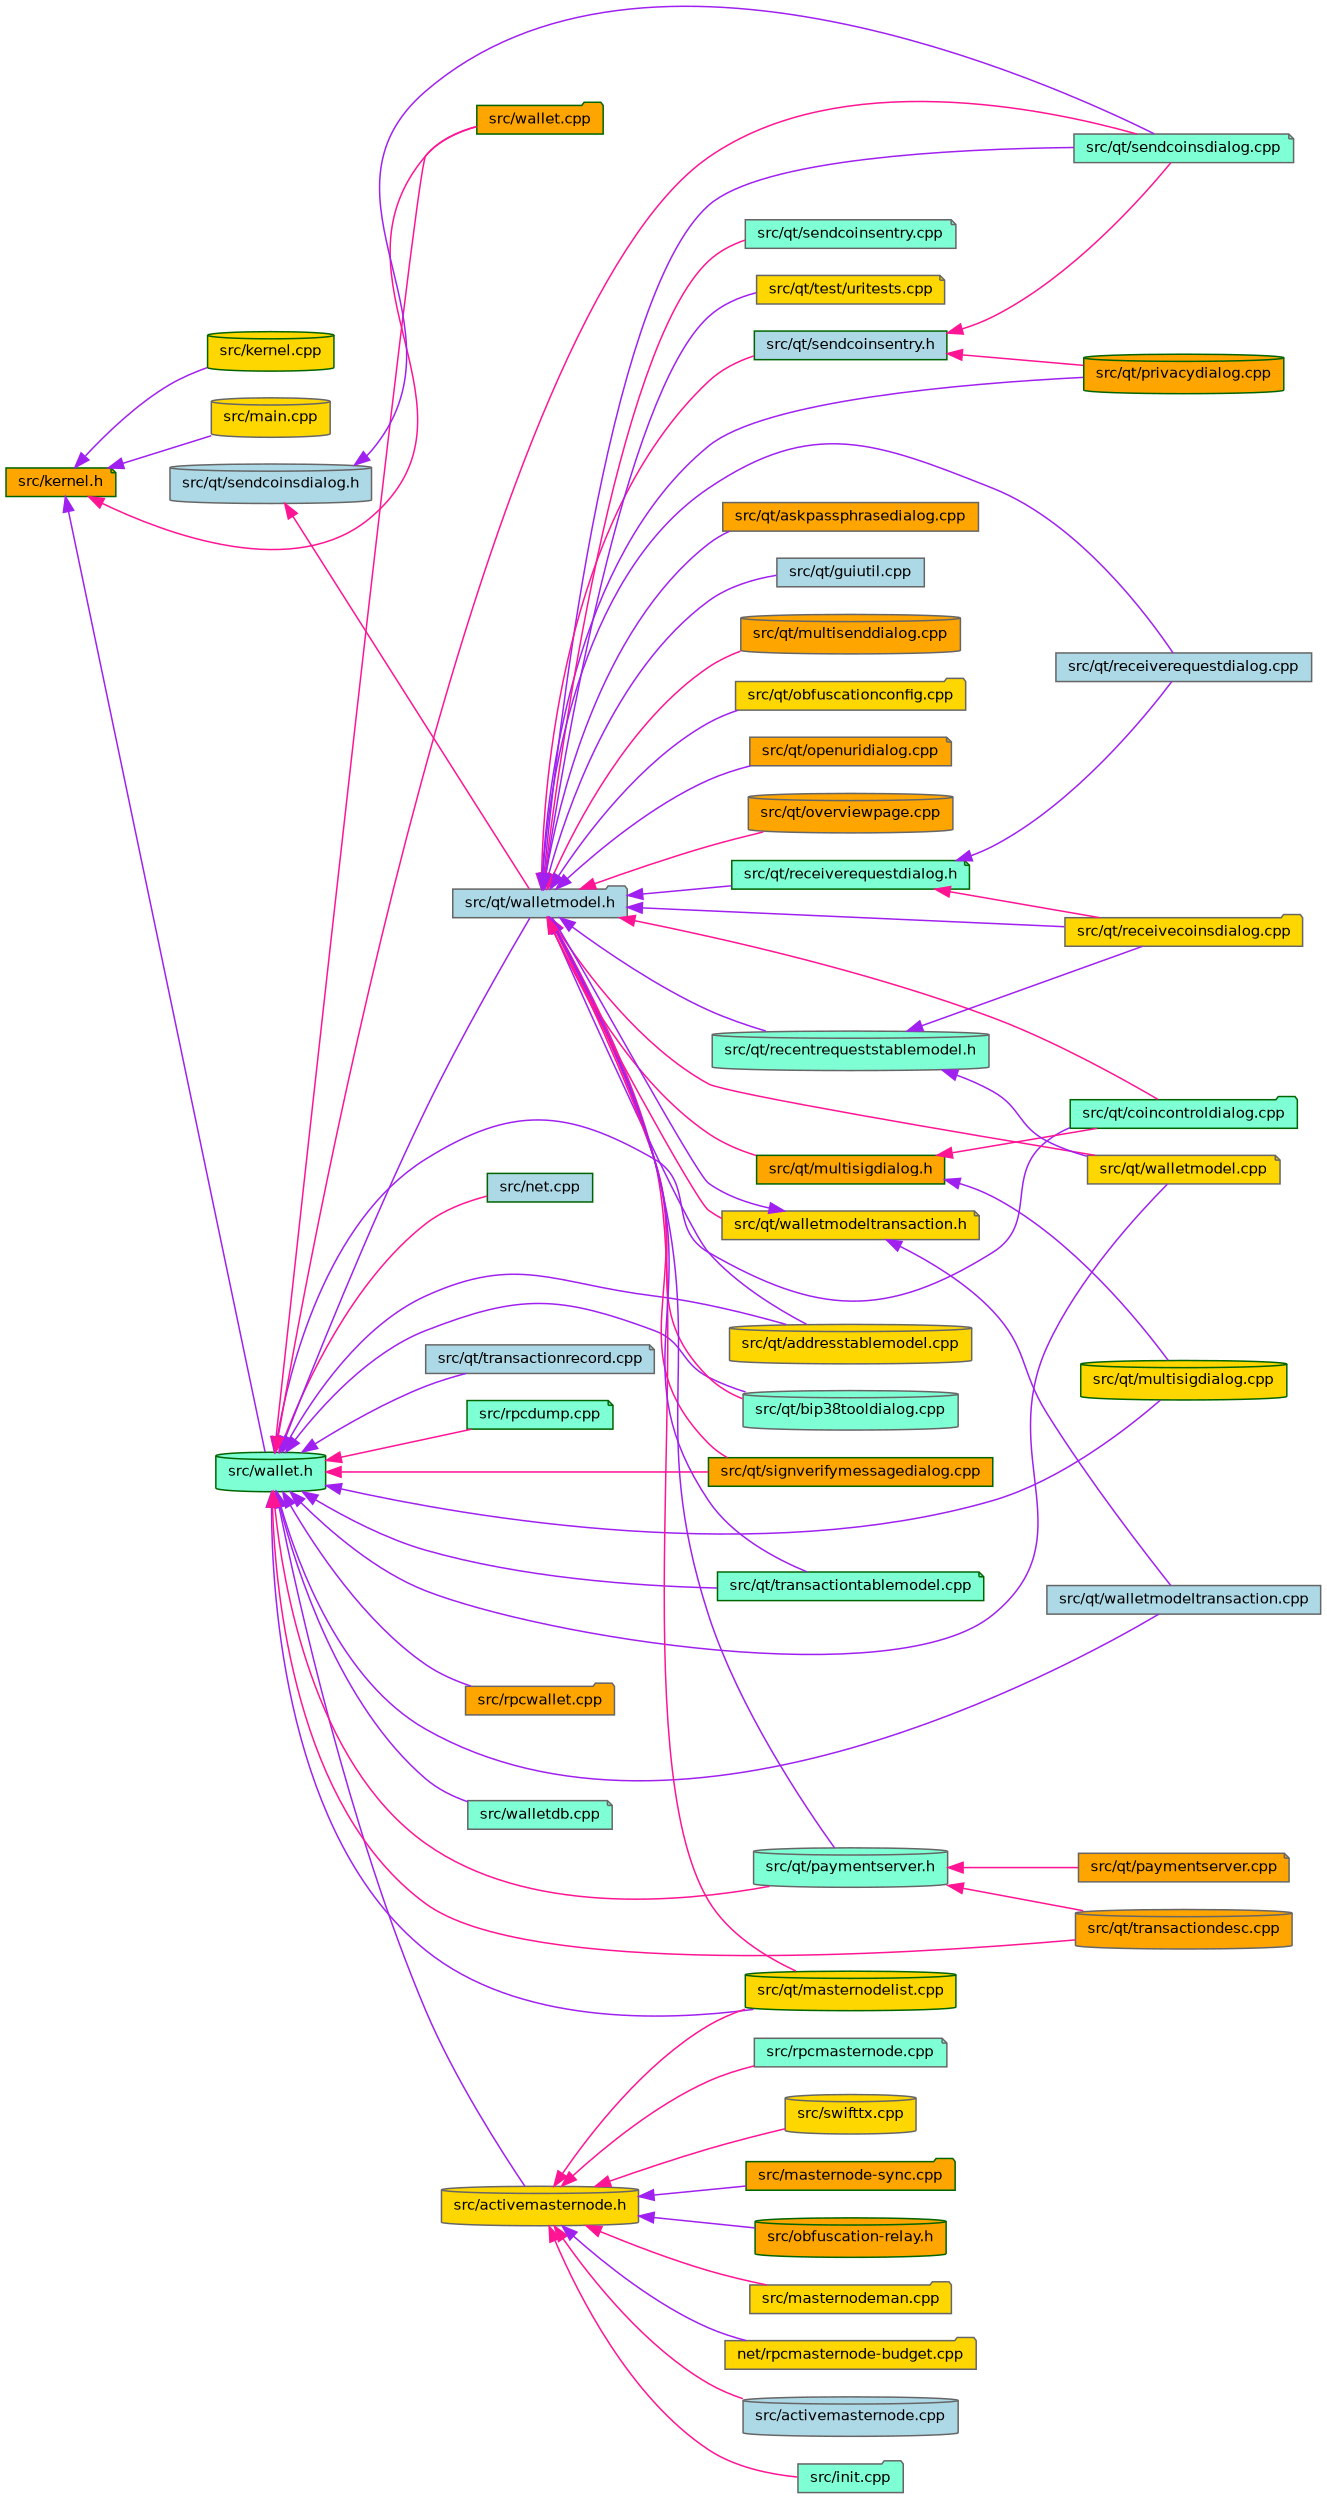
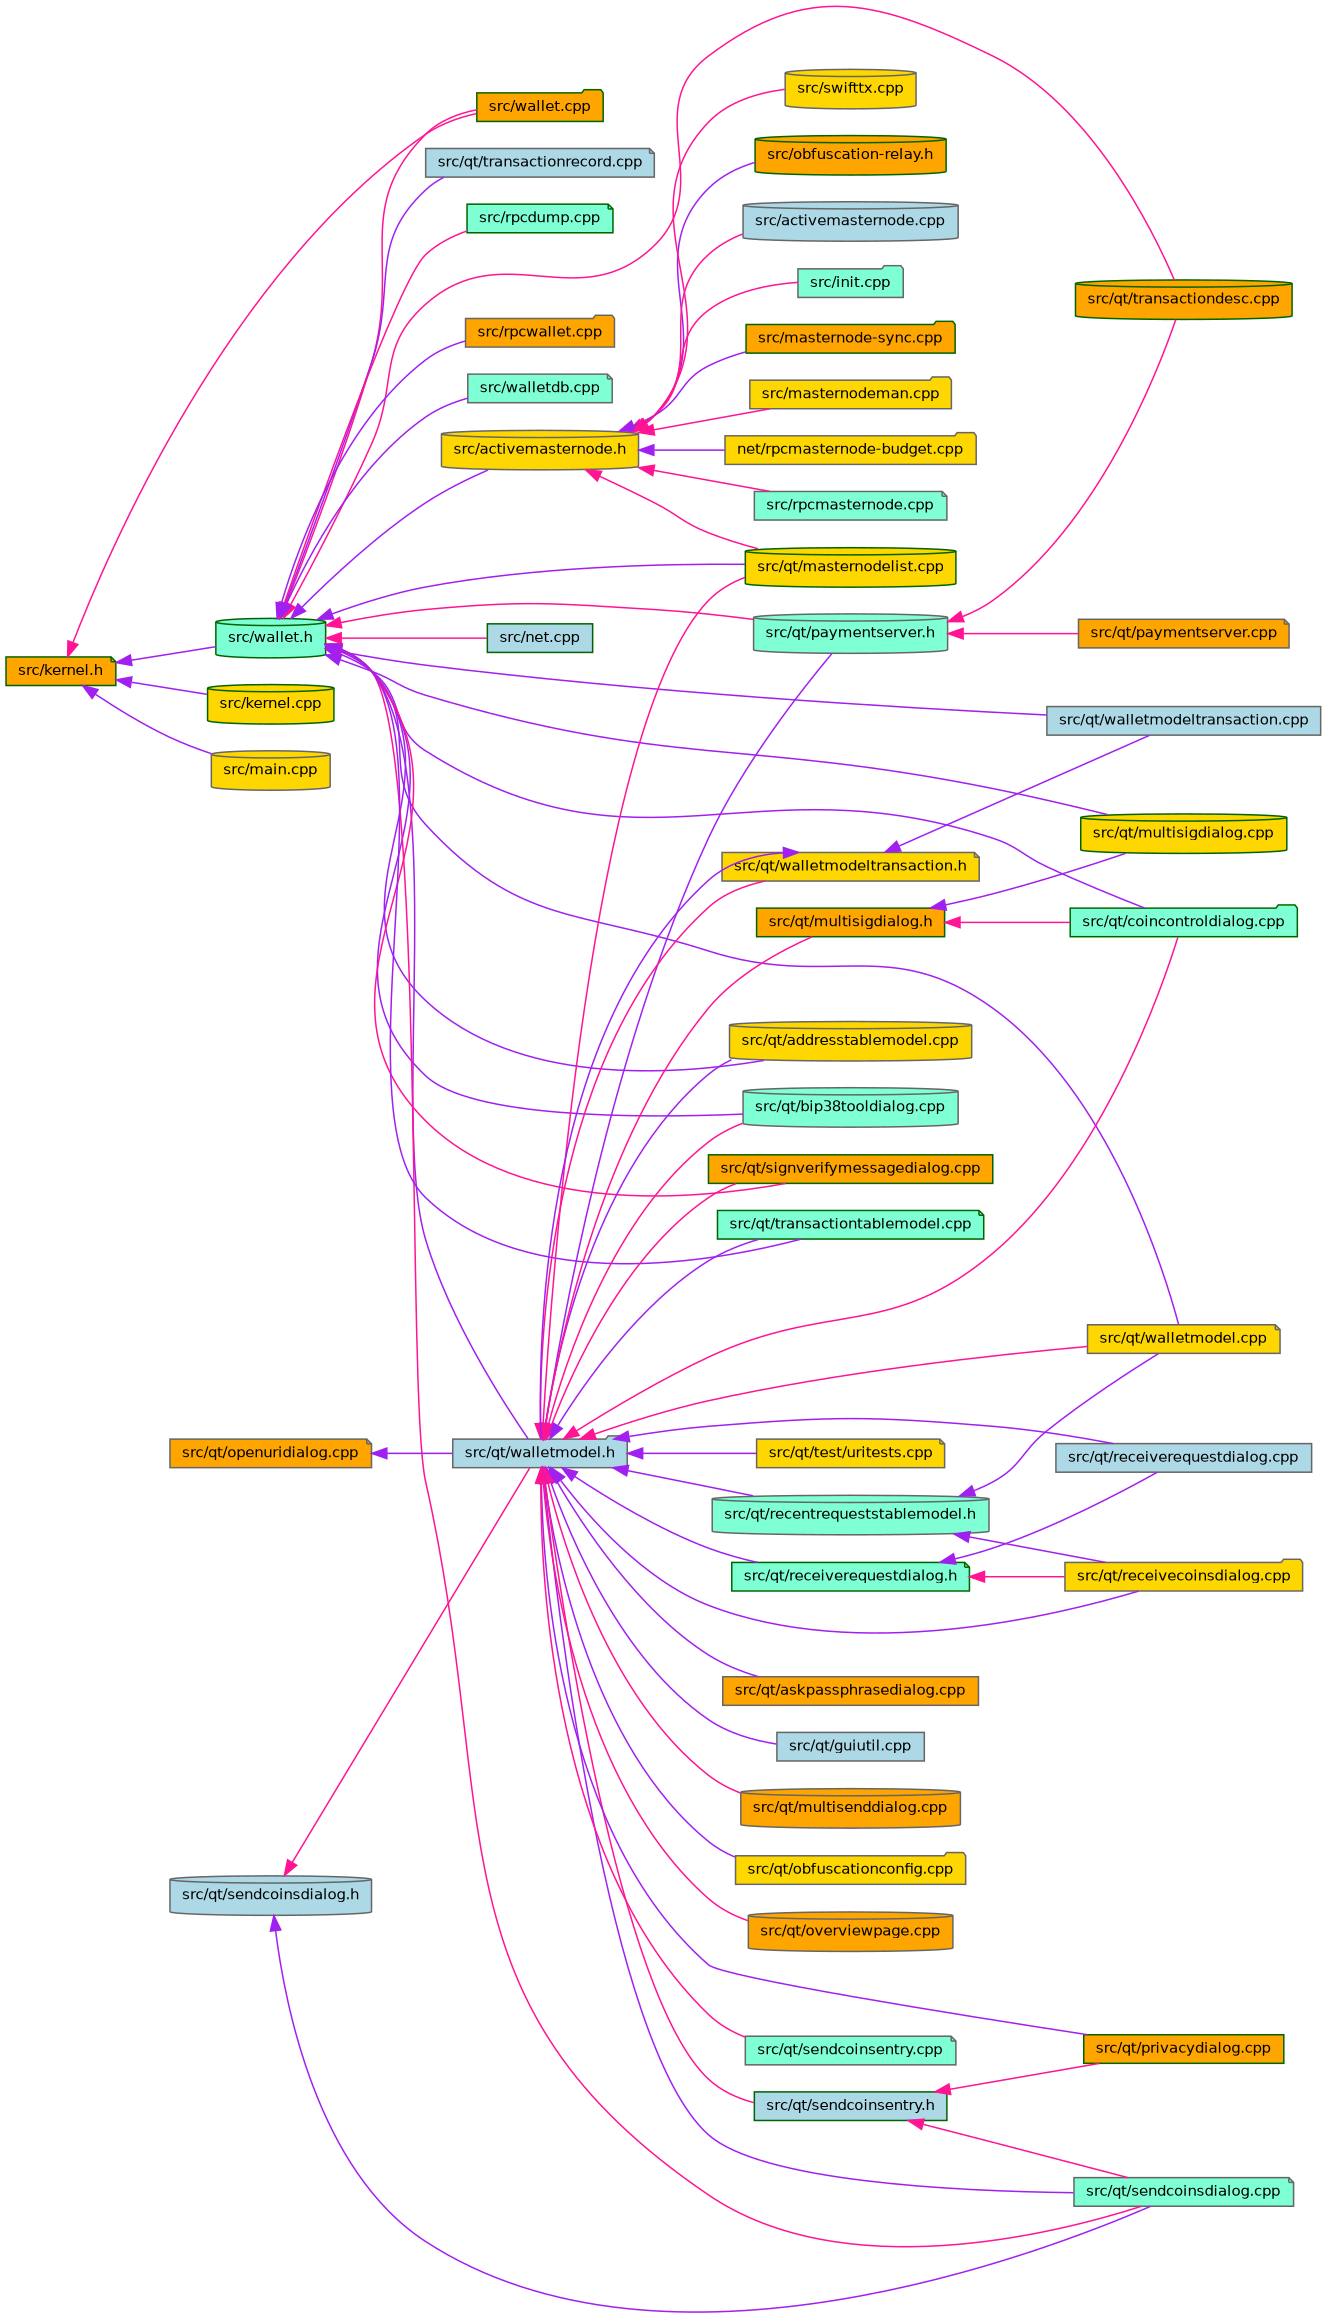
(1184, 374) -> (1184, 2049)
(652, 811) -> (413, 1453)
(1184, 1929) -> (1184, 300)
